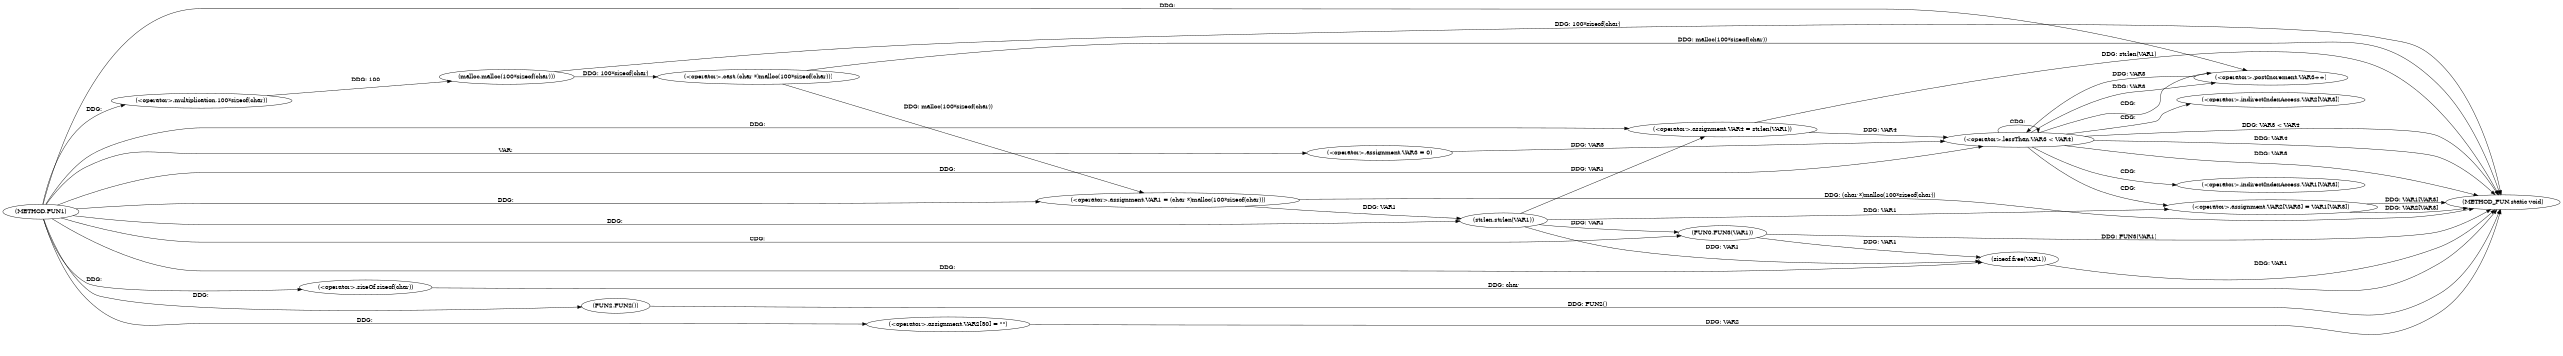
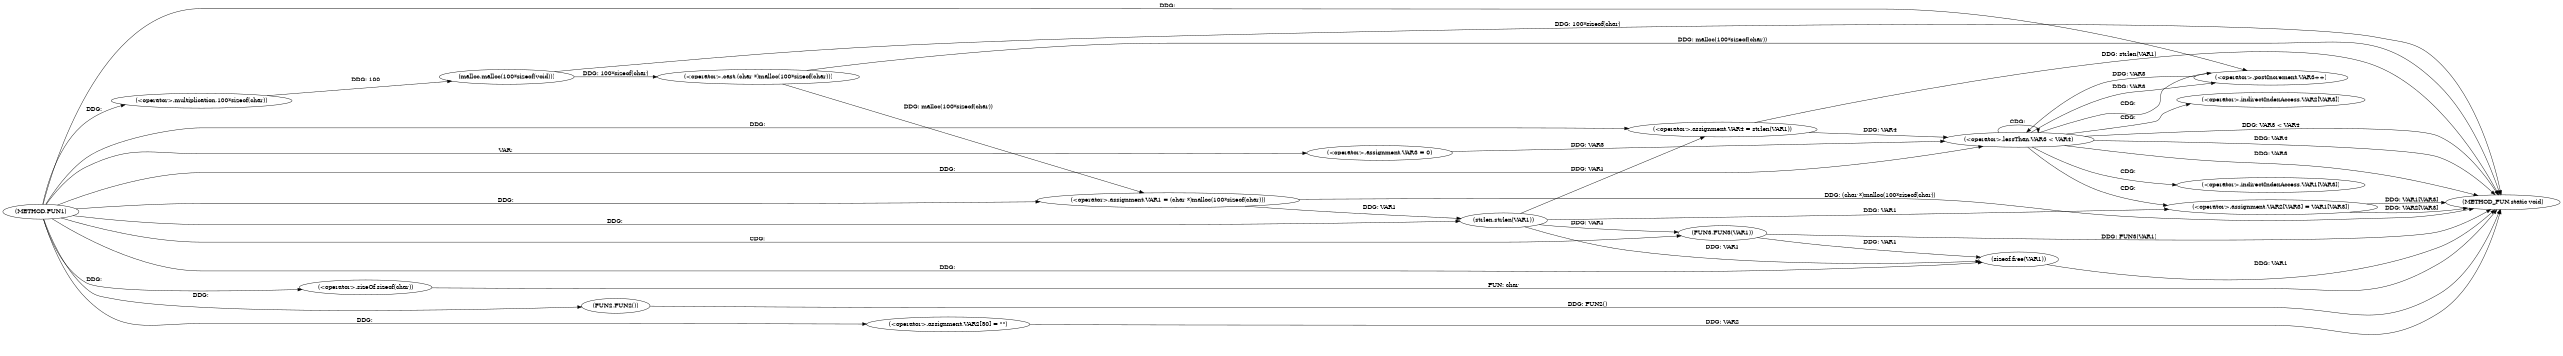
(507, 77) -> (507, 77)
(1722, 233) -> (1722, 233)
(1503, 286) -> (1503, 286)
